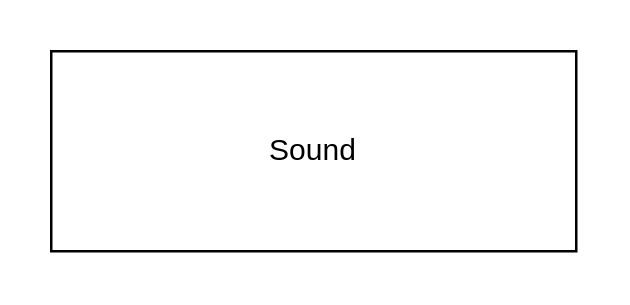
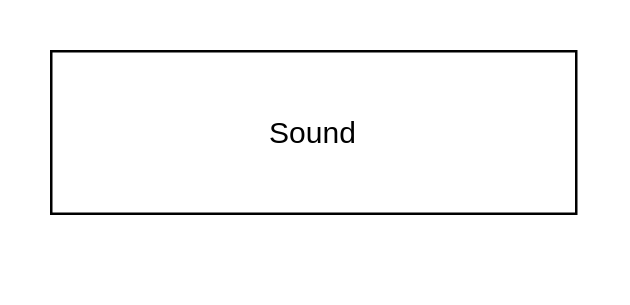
(314, 151) -> (314, 133)
